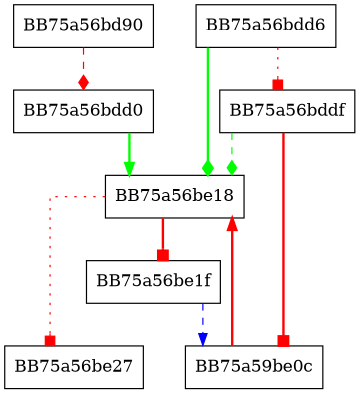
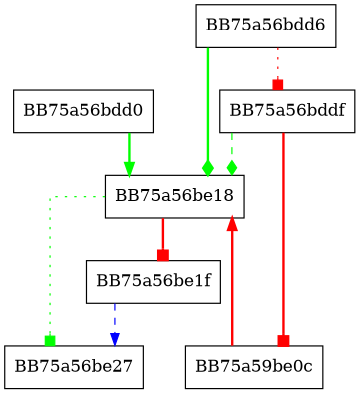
(84, 26) -> none
(50, 238) -> (50, 238)
(203, 319) -> (115, 319)
